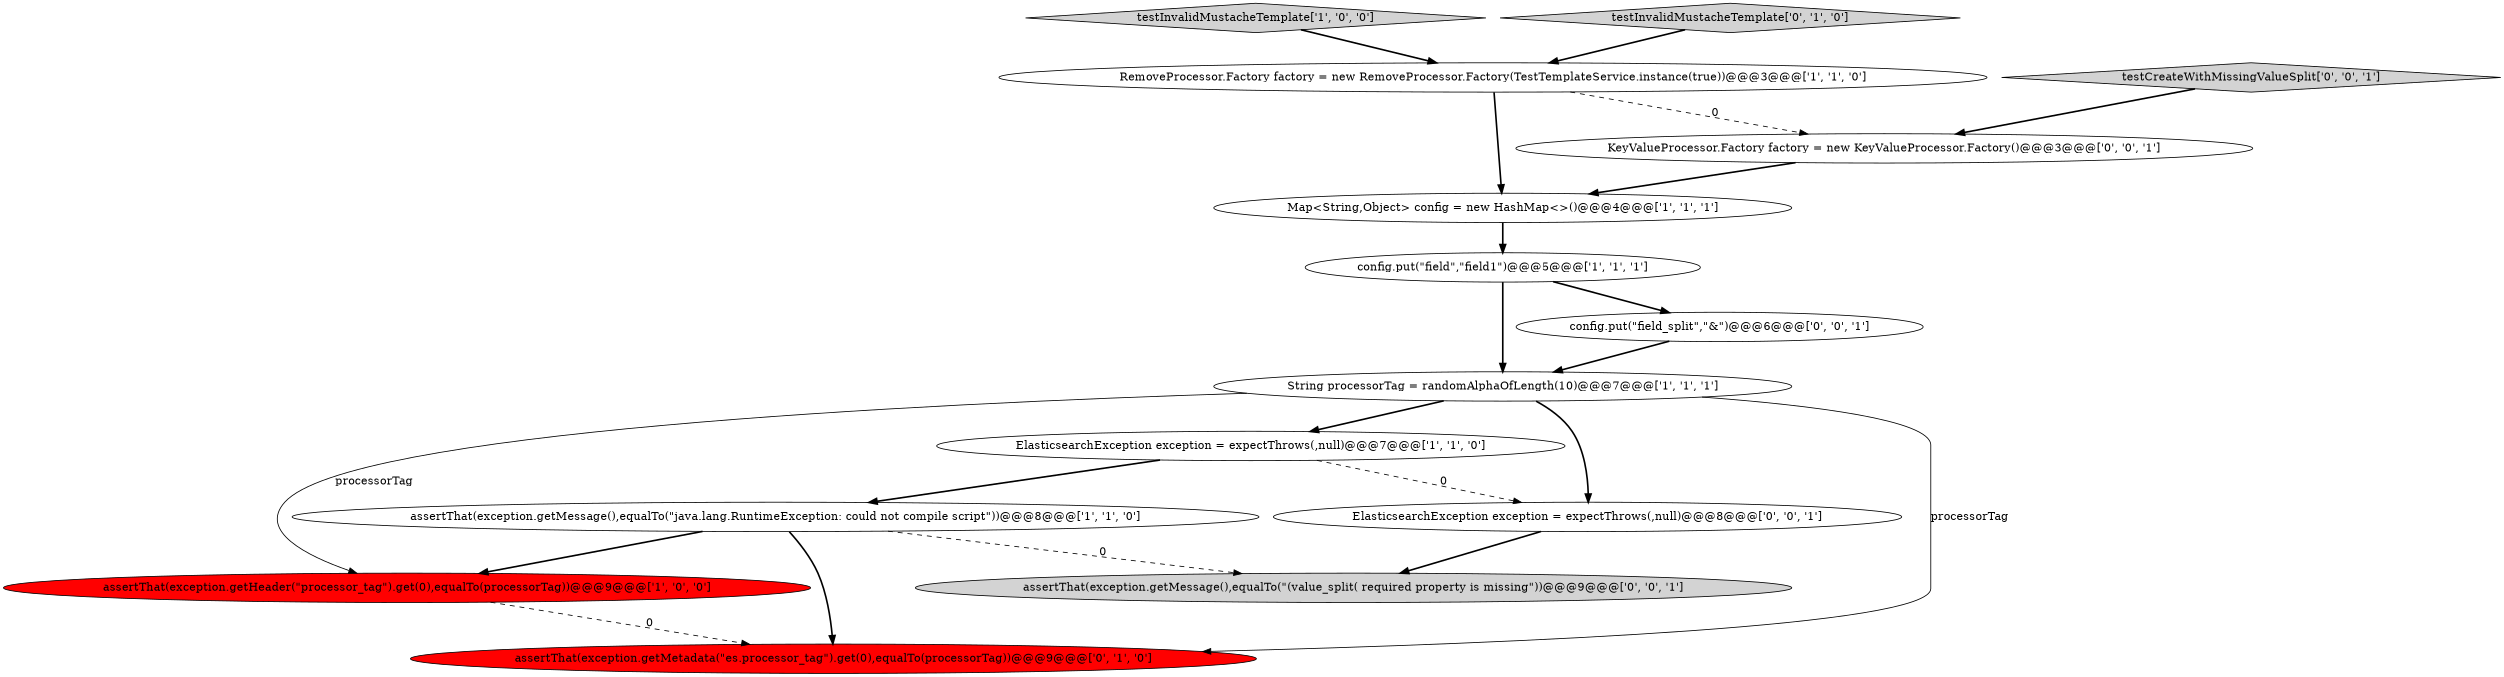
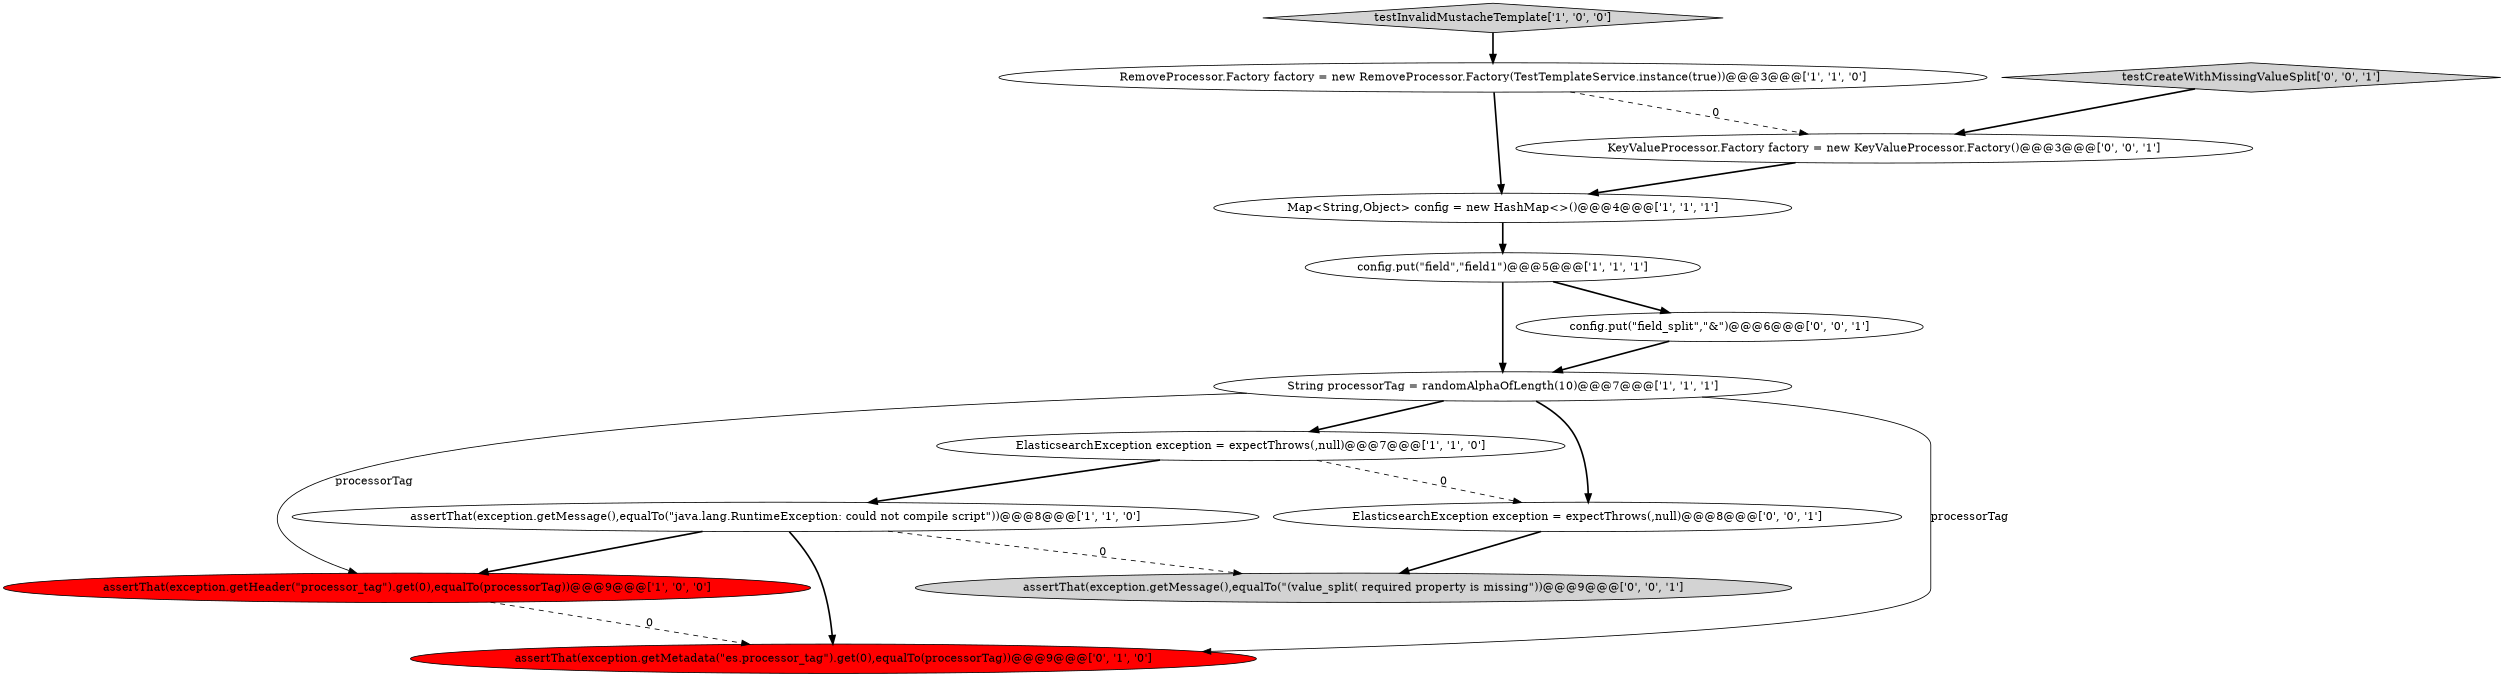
(1730, 18) -> none
